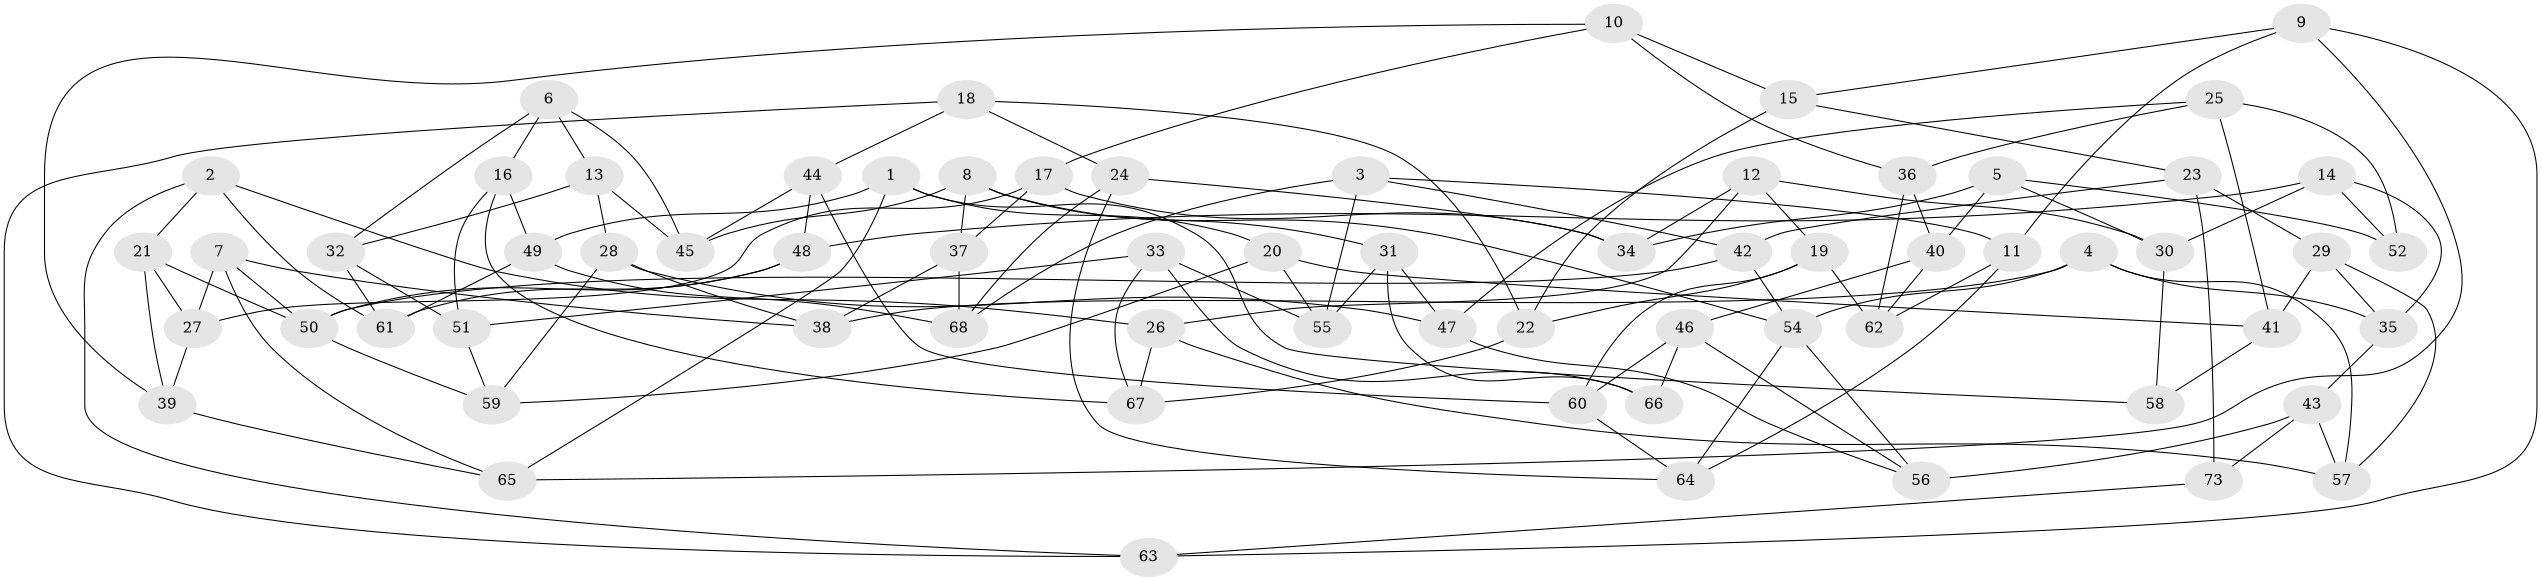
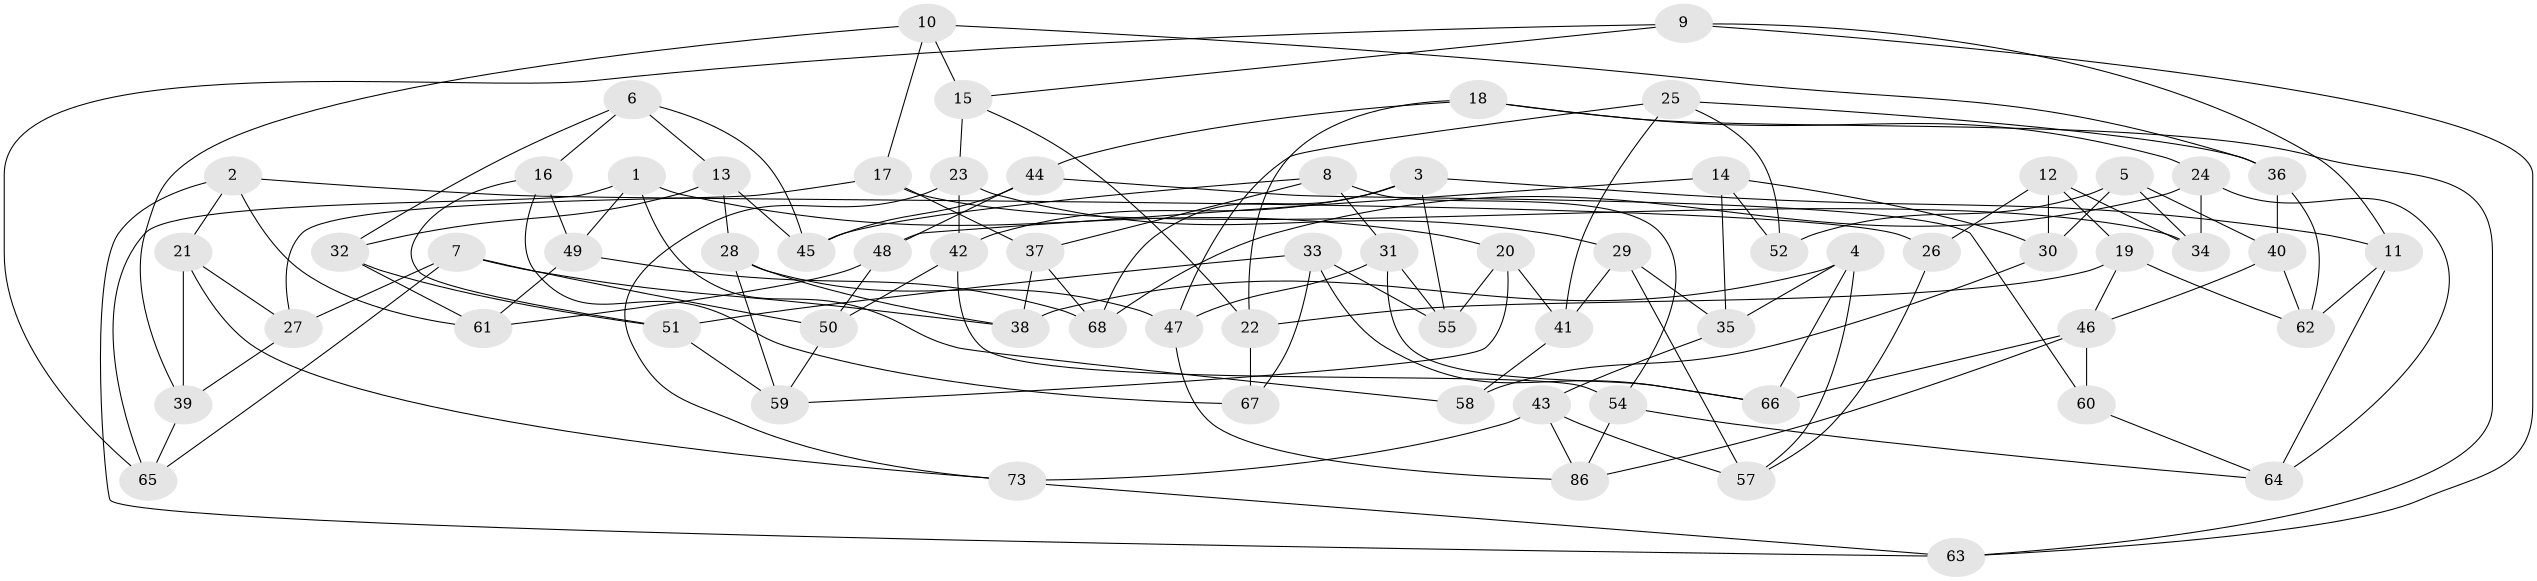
(225, 291) -> (567, 431)
(1942, 291) -> (1815, 326)
(1645, 311) -> (2106, 290)
(1146, 367) -> none
(1921, 481) -> (1580, 481)
